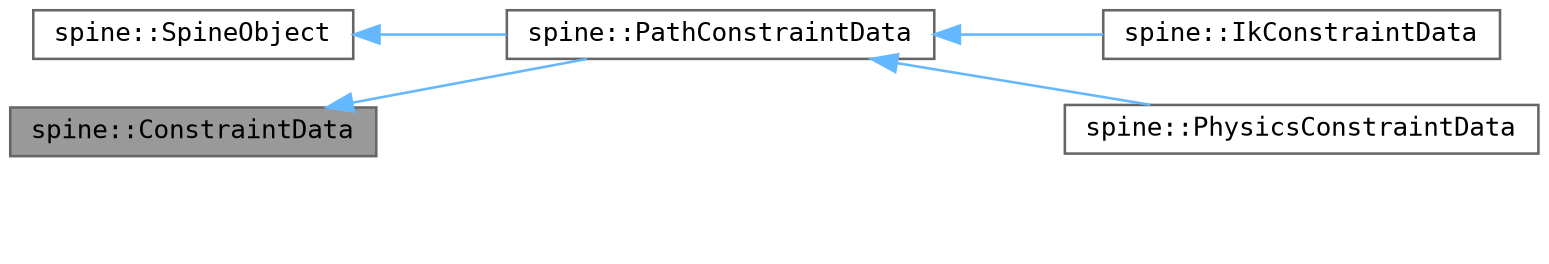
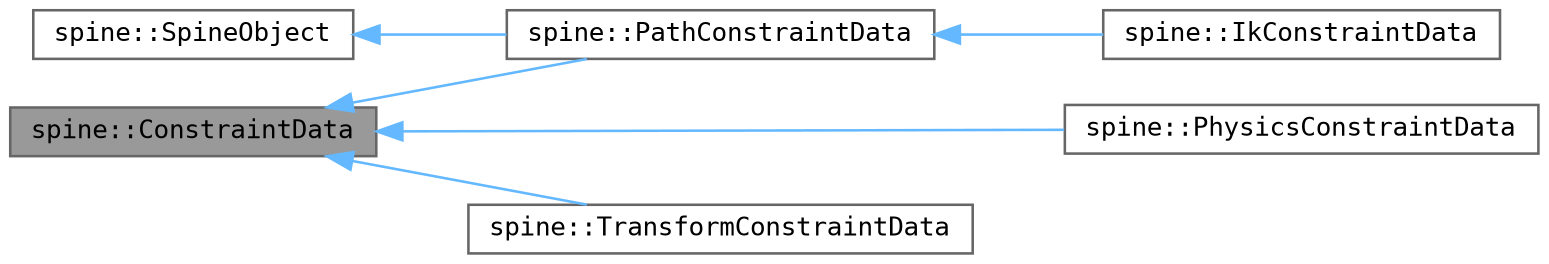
(1024, 84) -> (733, 131)
none -> (721, 229)
